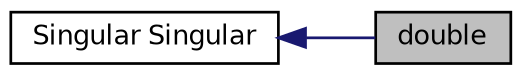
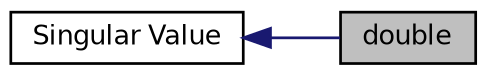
(145, 38) -> (127, 38)
